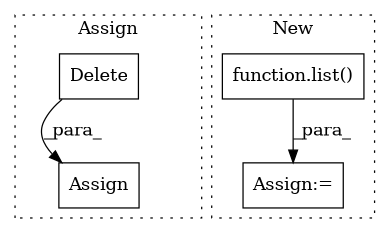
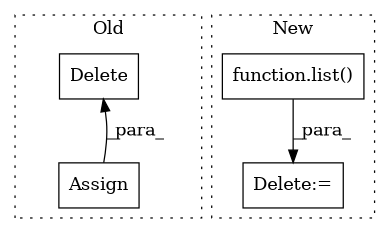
(108, 29) -> (108, 29)
(43, 125) -> (107, 137)
(293, 185) -> (293, 185)
